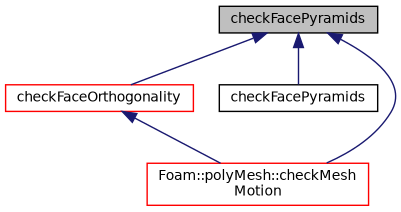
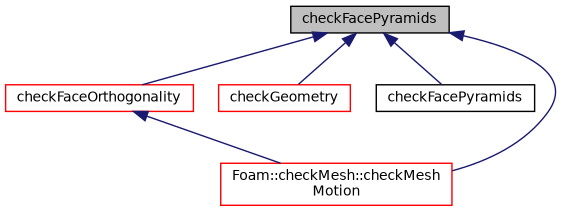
none -> (284, 98)
(258, 184) -> (336, 184)
